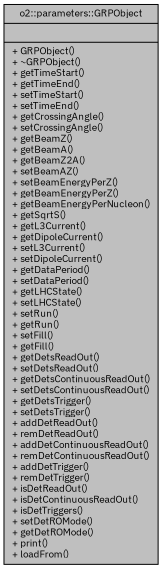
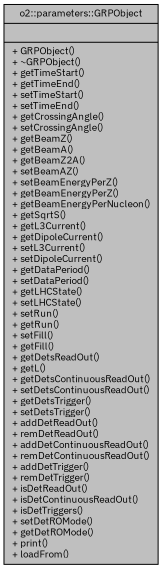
(56, 368) -> (29, 368)
